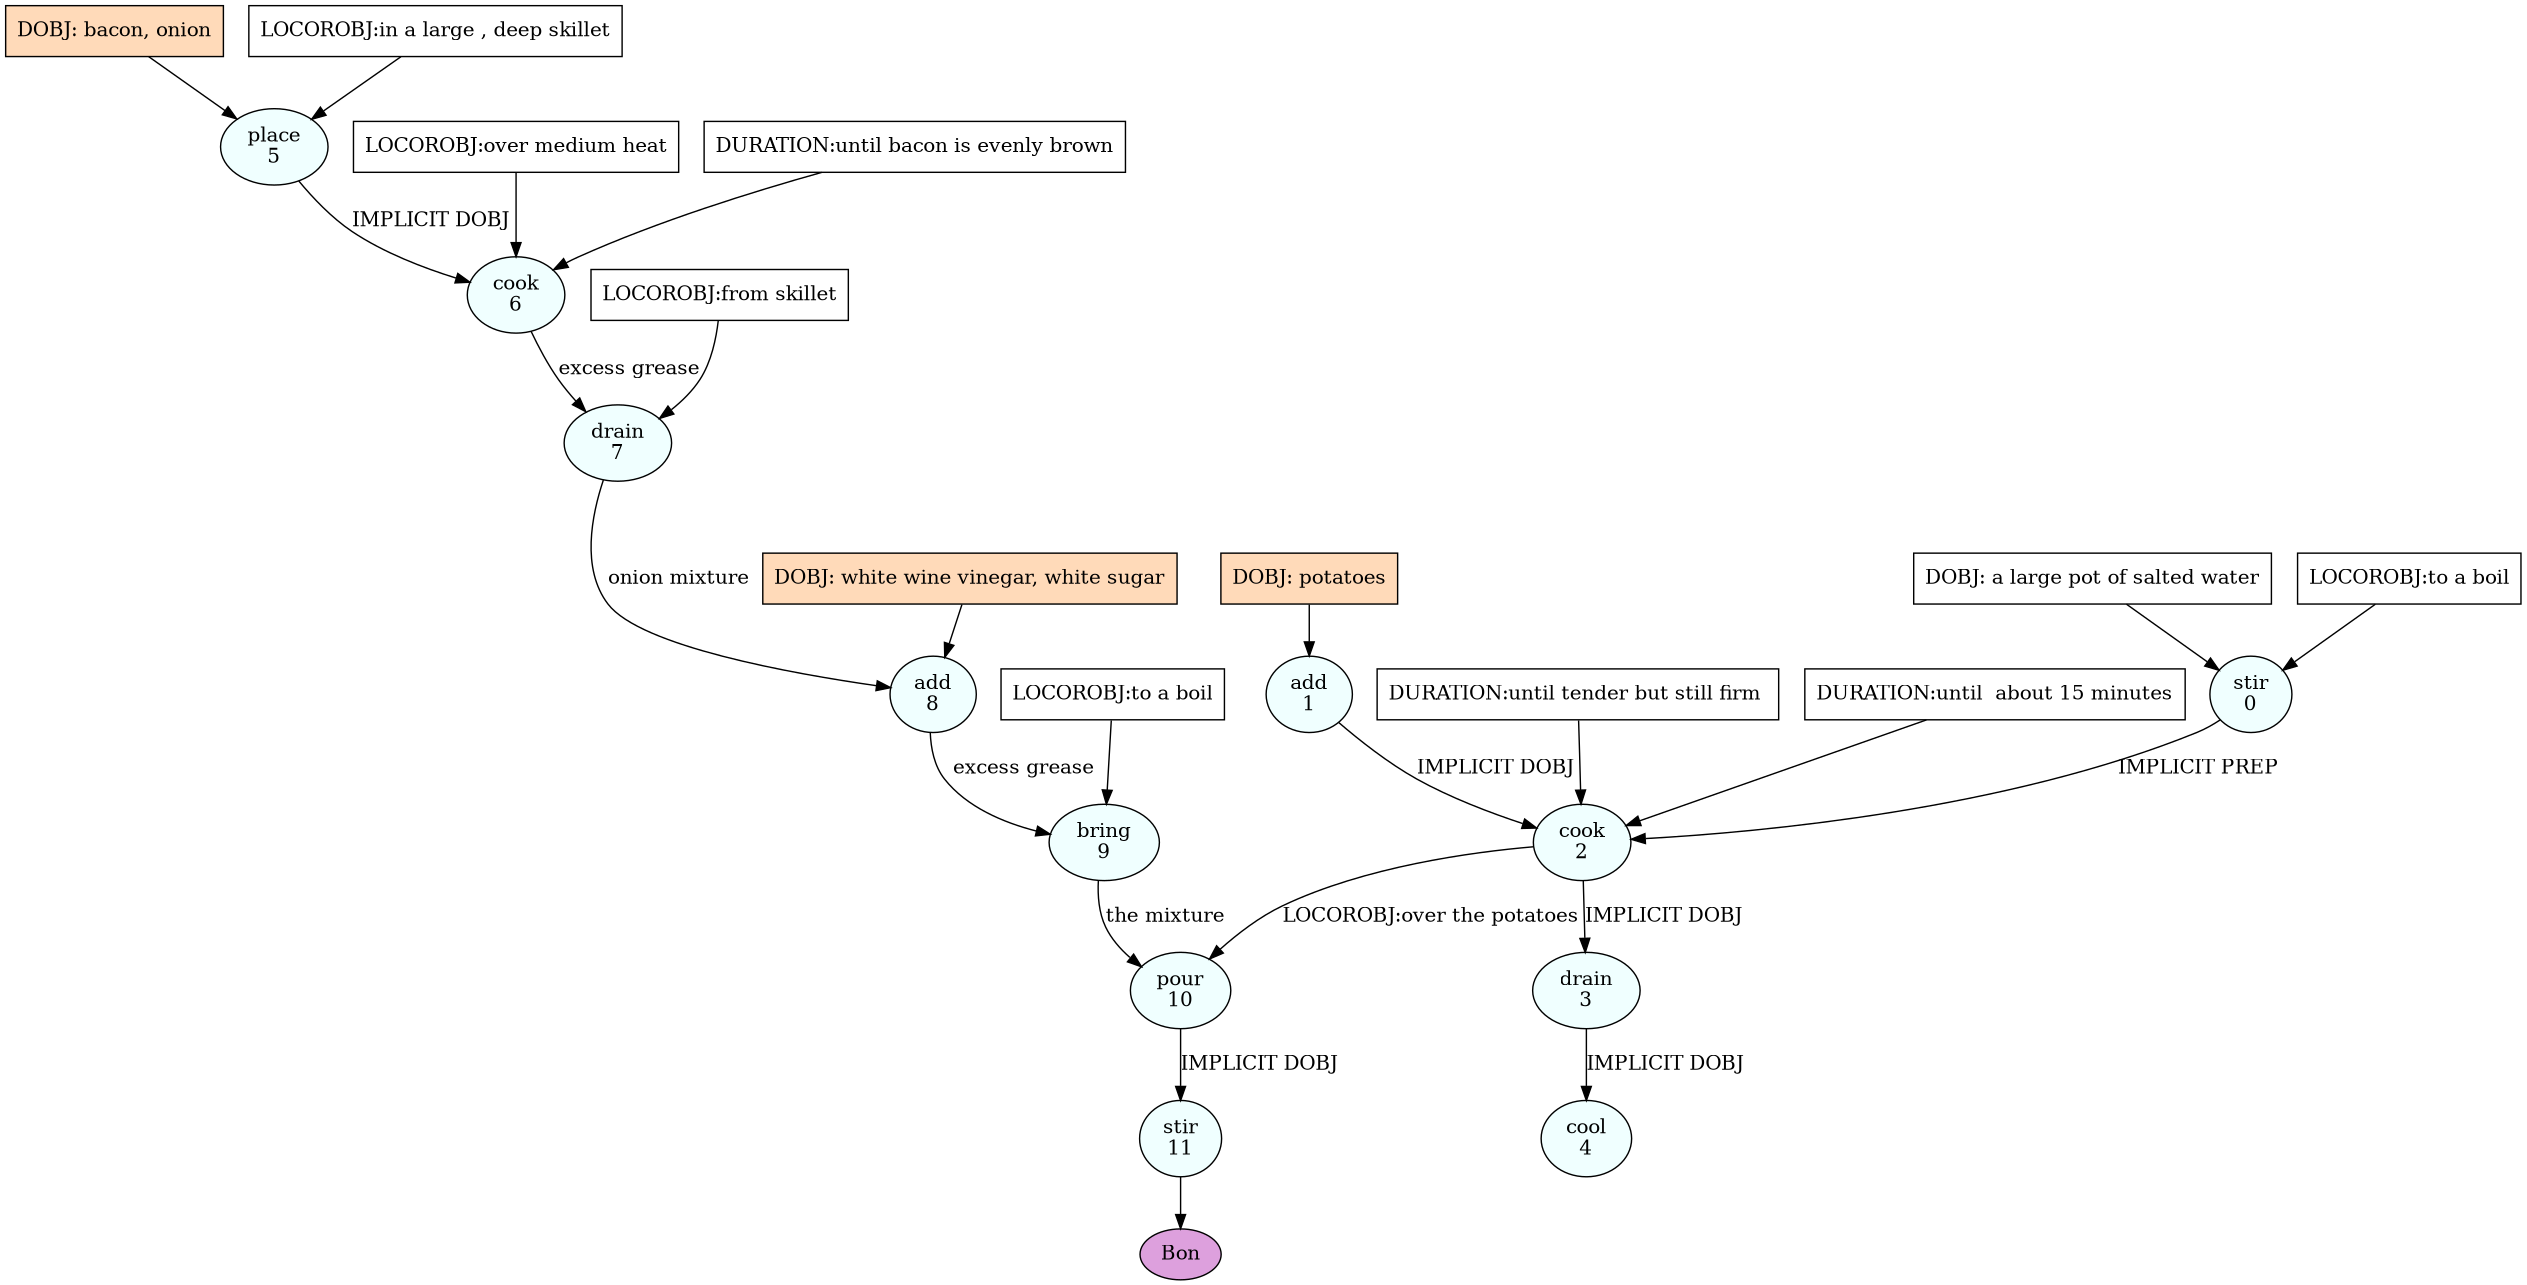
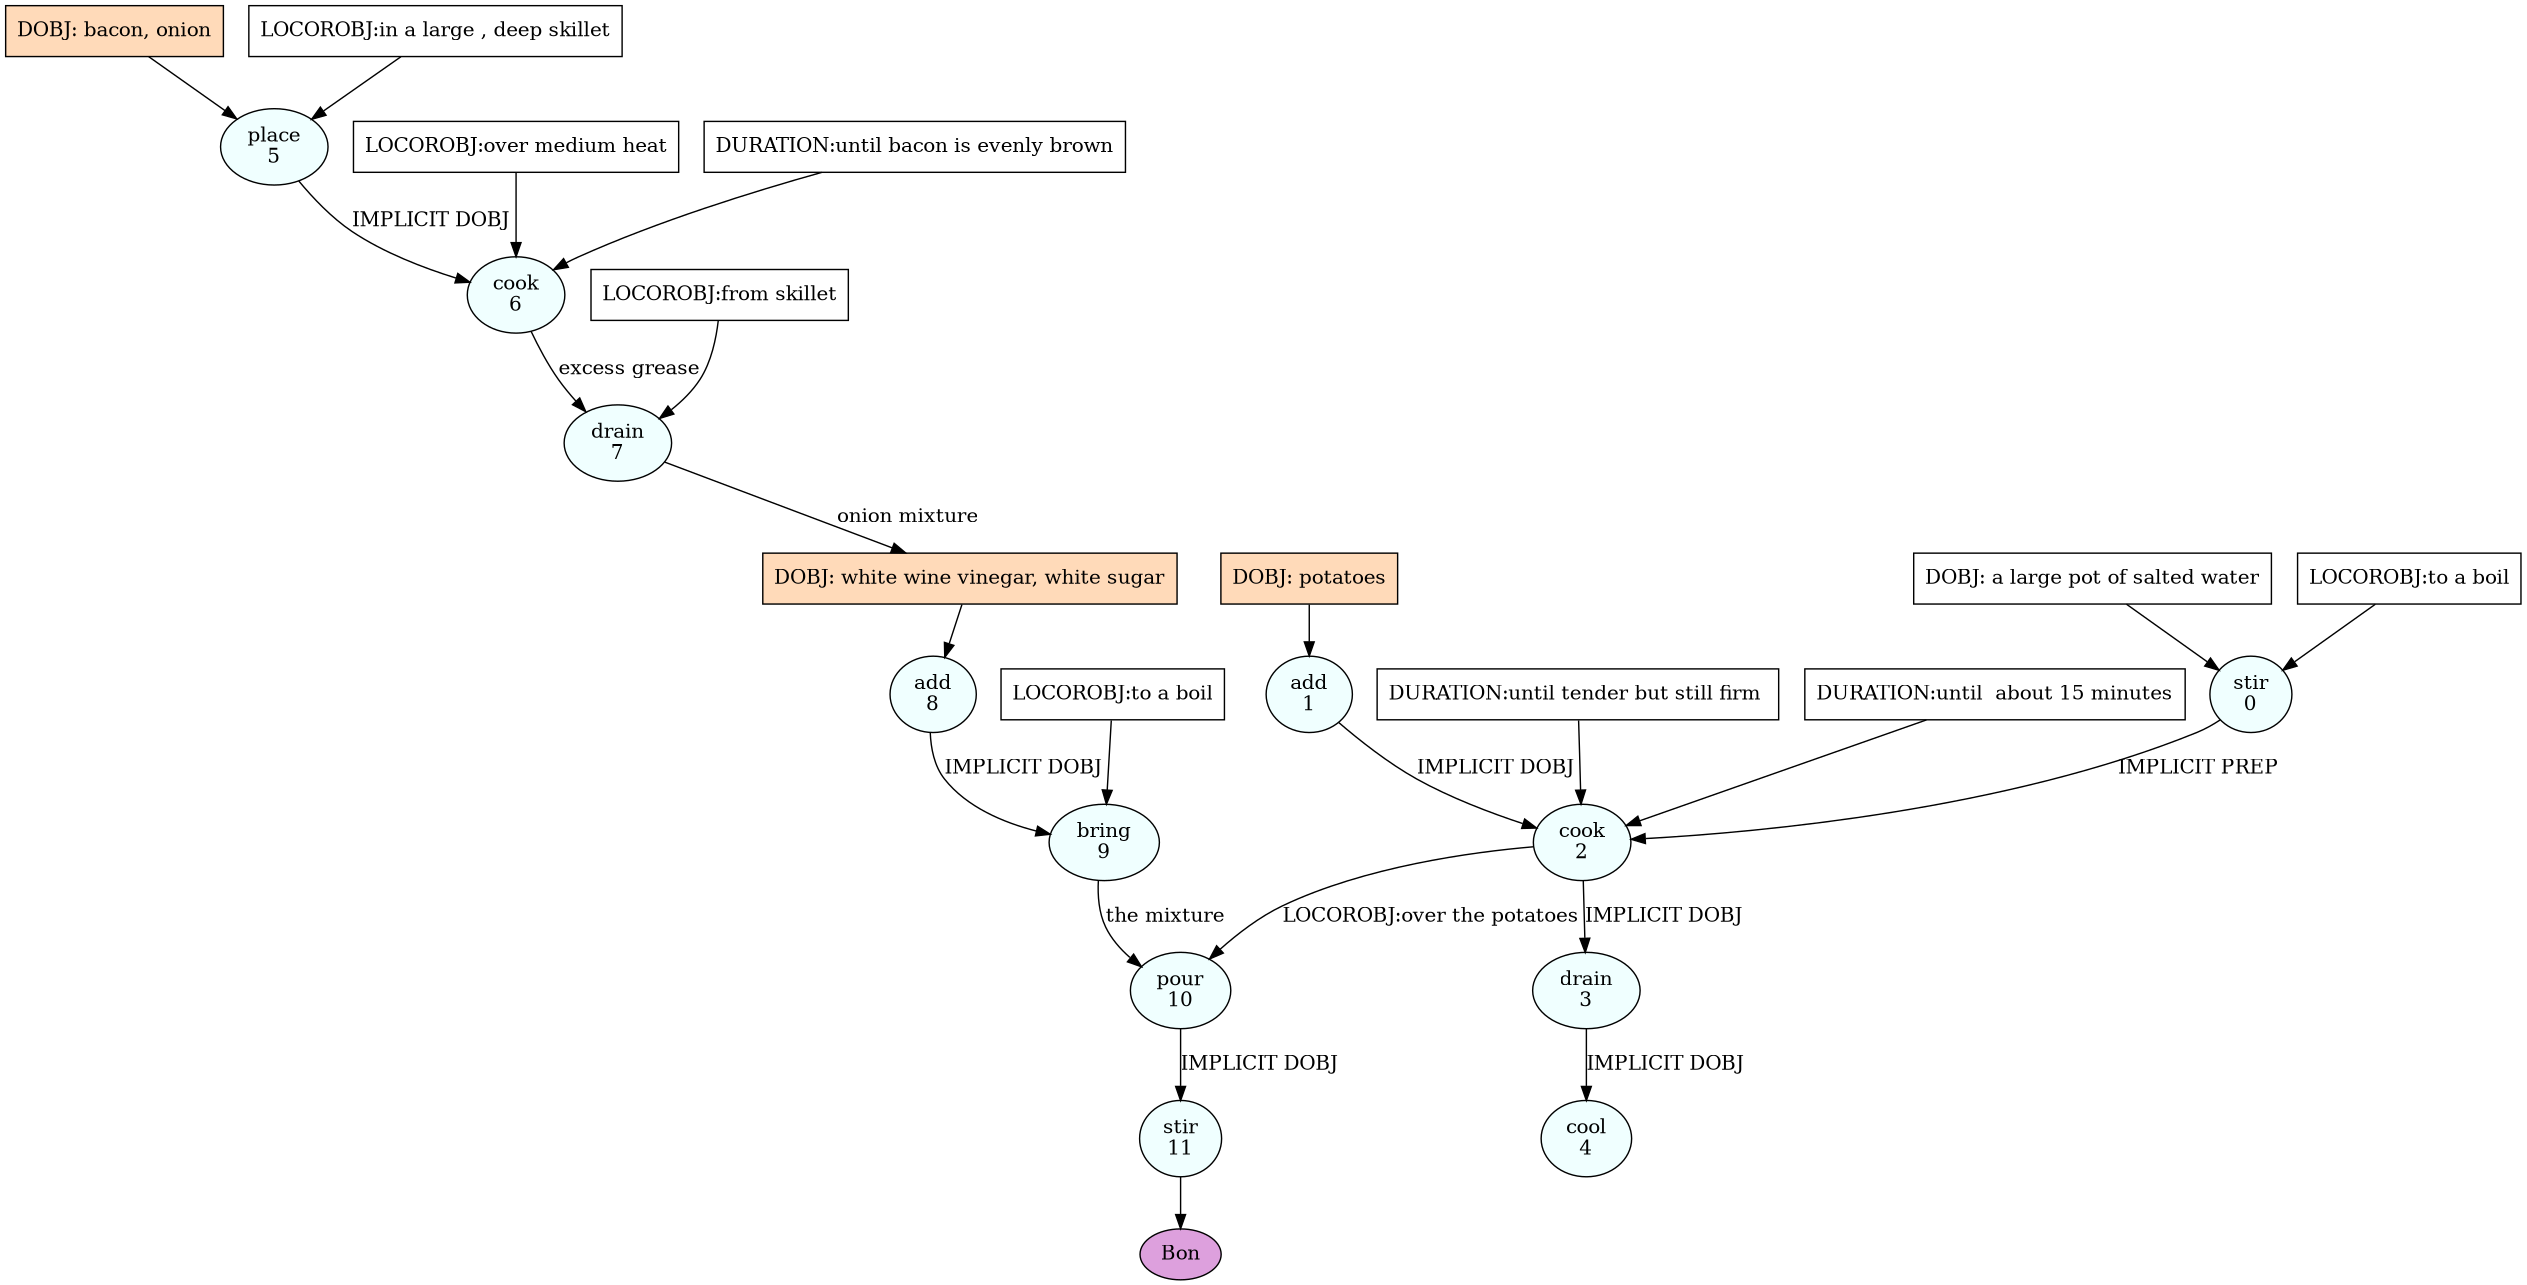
(675, 642) -> (778, 505)
(1024, 768) -> (1024, 768)
